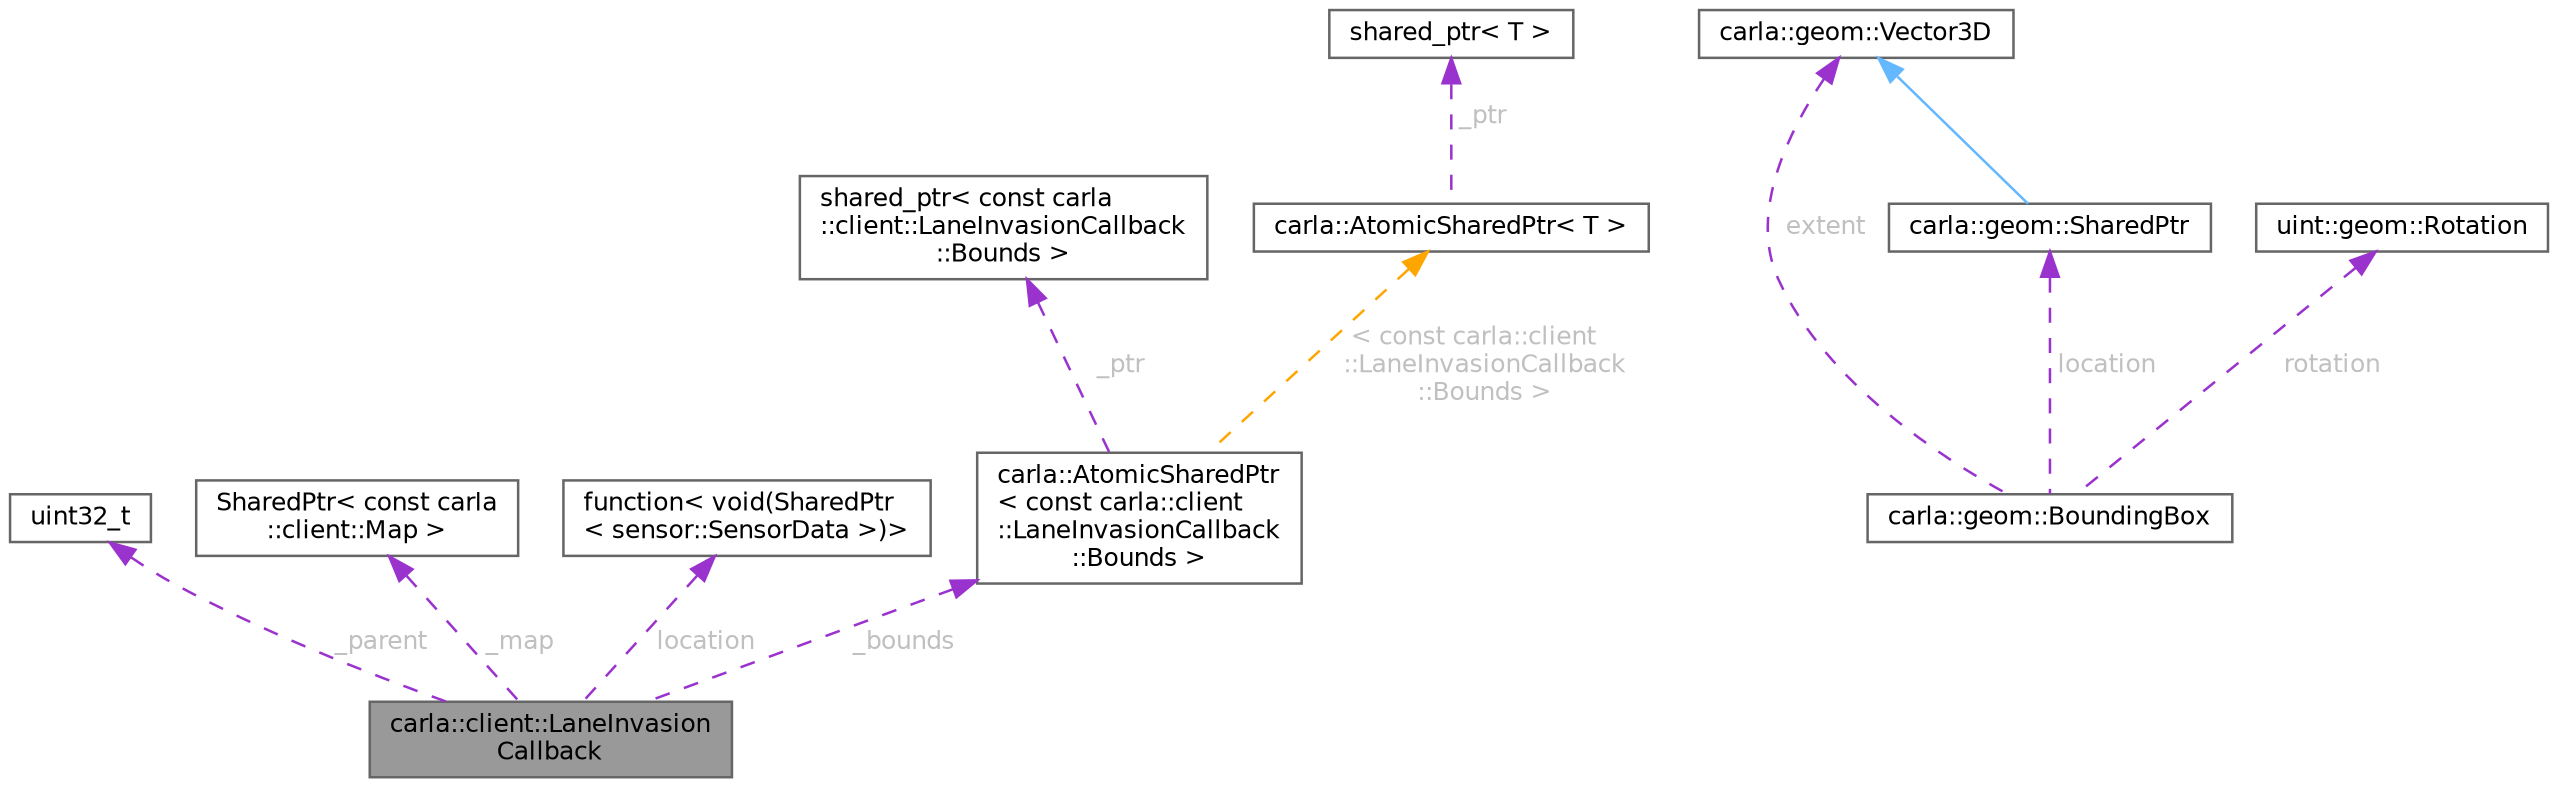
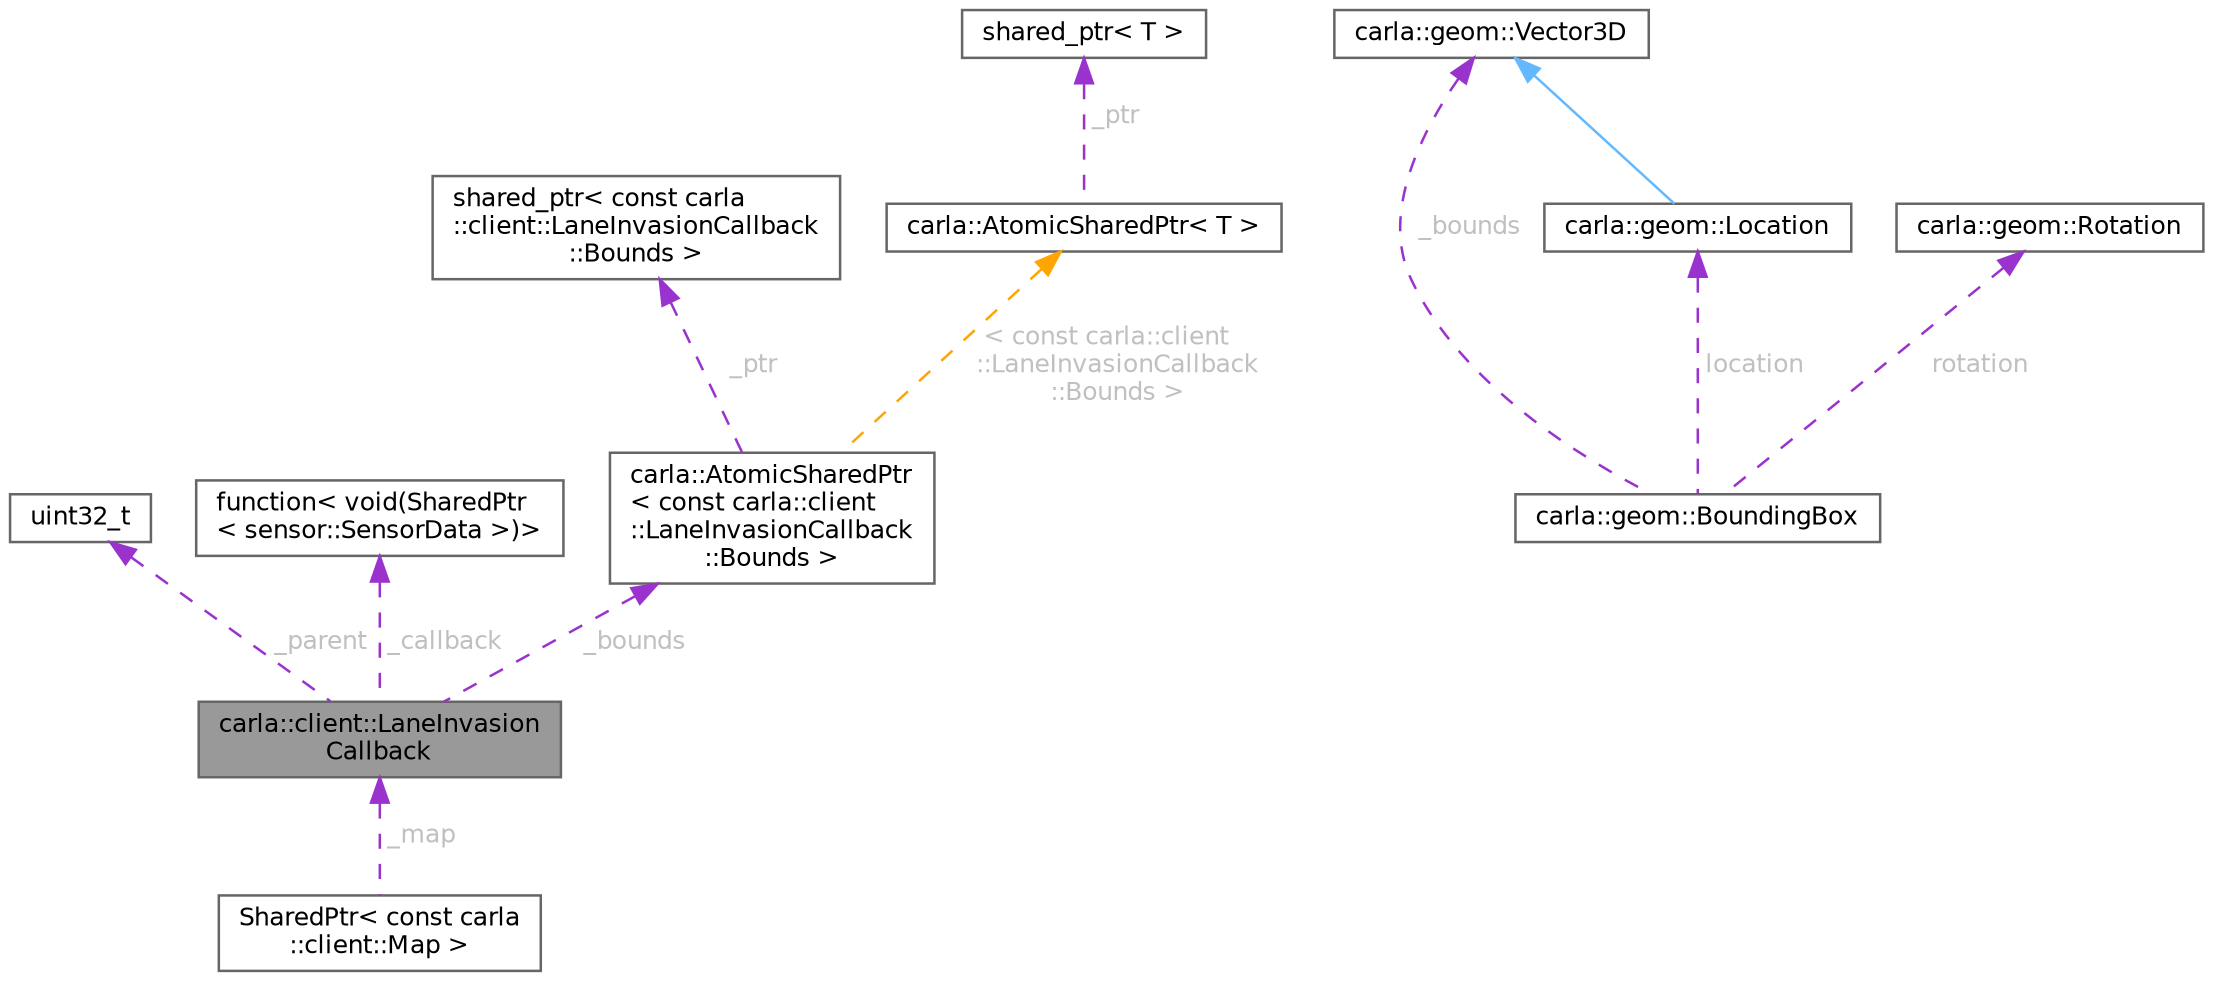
(1822, 228) -> (1466, 228)
(2050, 228) -> (1698, 228)
(2402, 228) -> (2050, 228)
(463, 638) -> (380, 849)
(703, 643) -> (441, 643)
